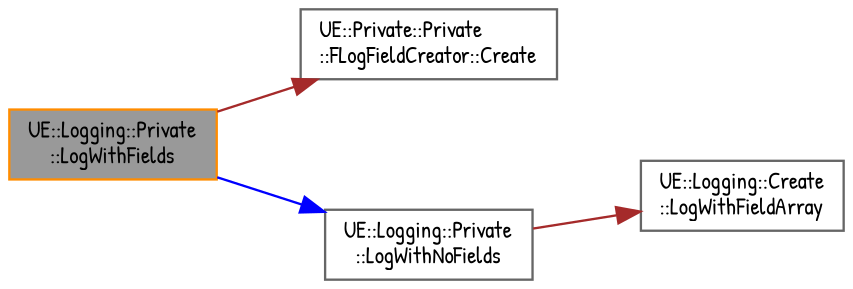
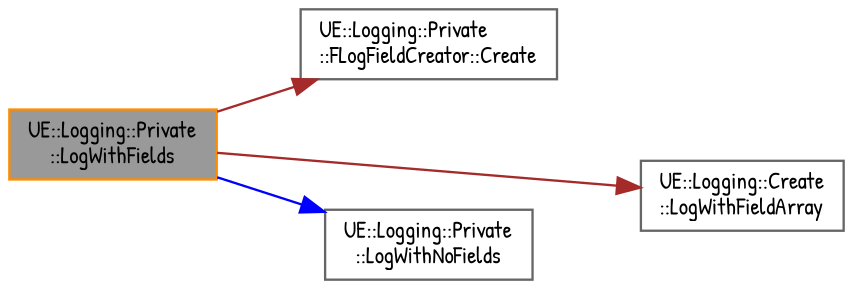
(429, 44) -> (429, 44)
(575, 222) -> (417, 169)
